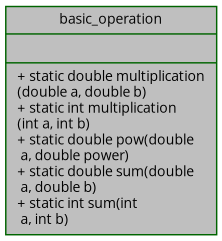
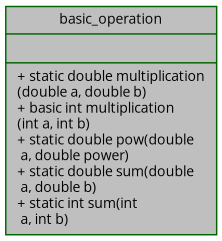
(98, 108) -> (96, 108)
